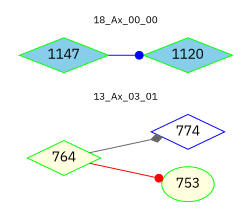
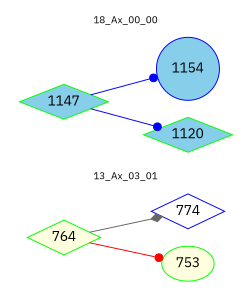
none -> (188, 69)
